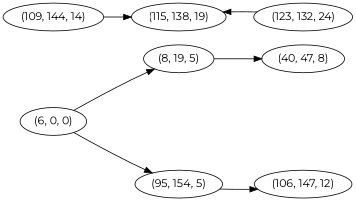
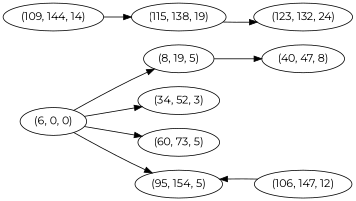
(244, 12) -> (236, 22)
none -> (179, 101)
none -> (179, 142)
(235, 189) -> (243, 179)
